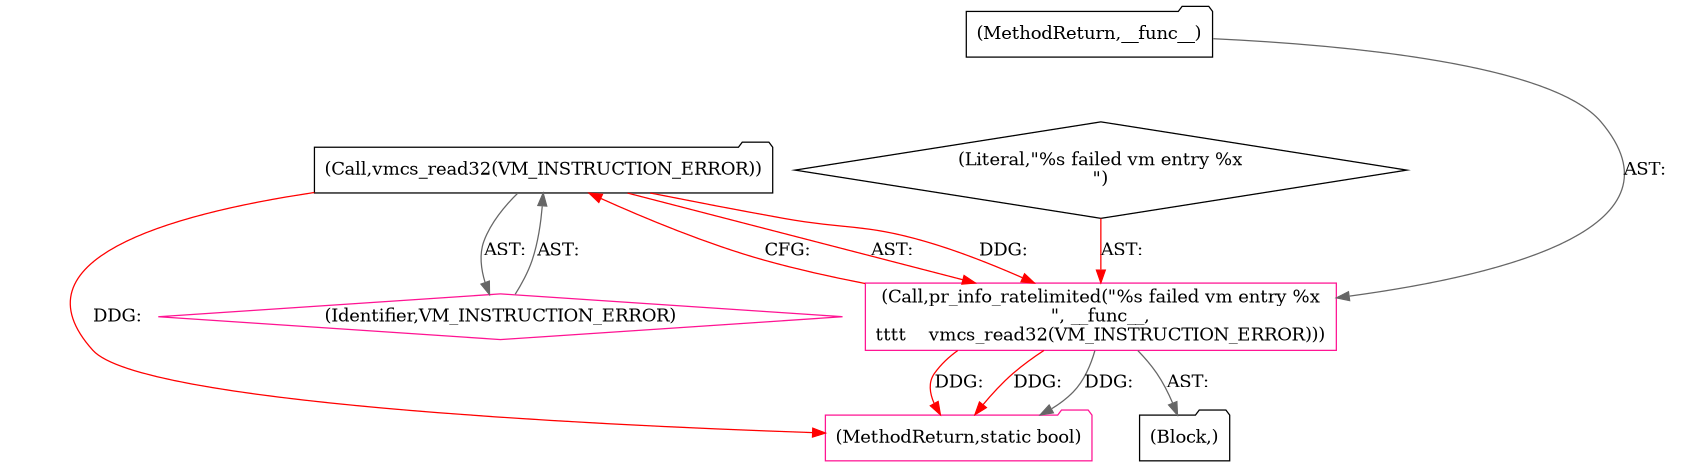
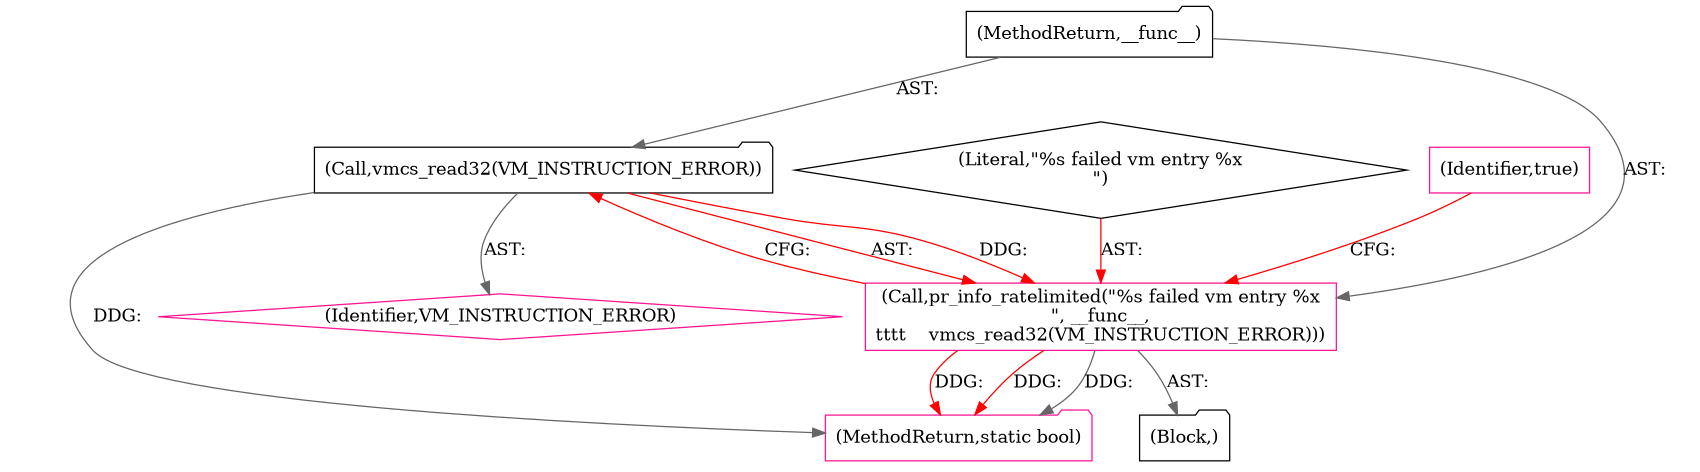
none -> (1510, 170)
(535, 252) -> (823, 101)
(282, 397) -> (282, 397)
